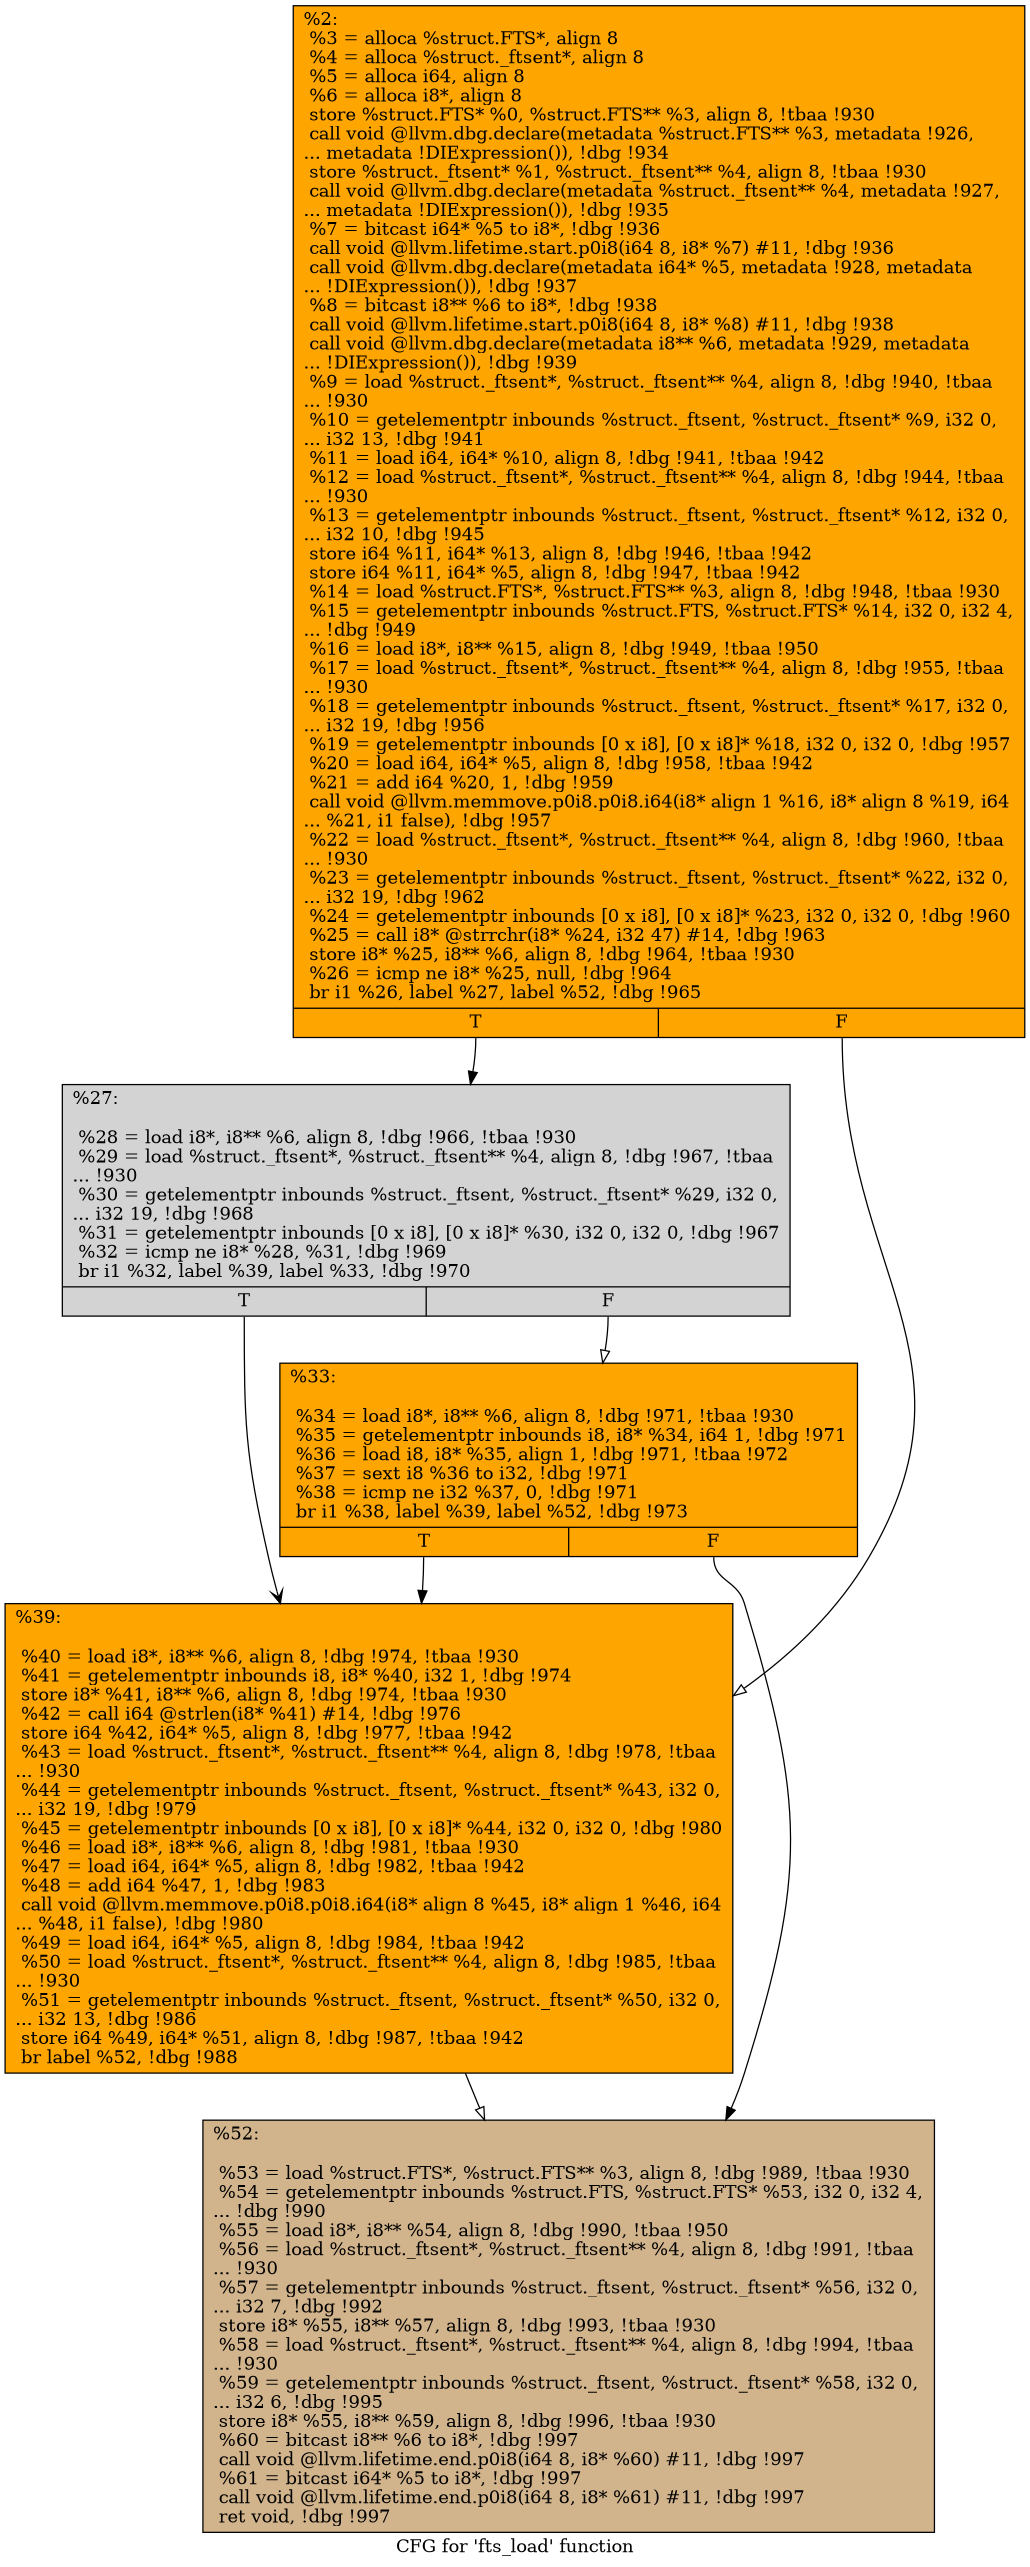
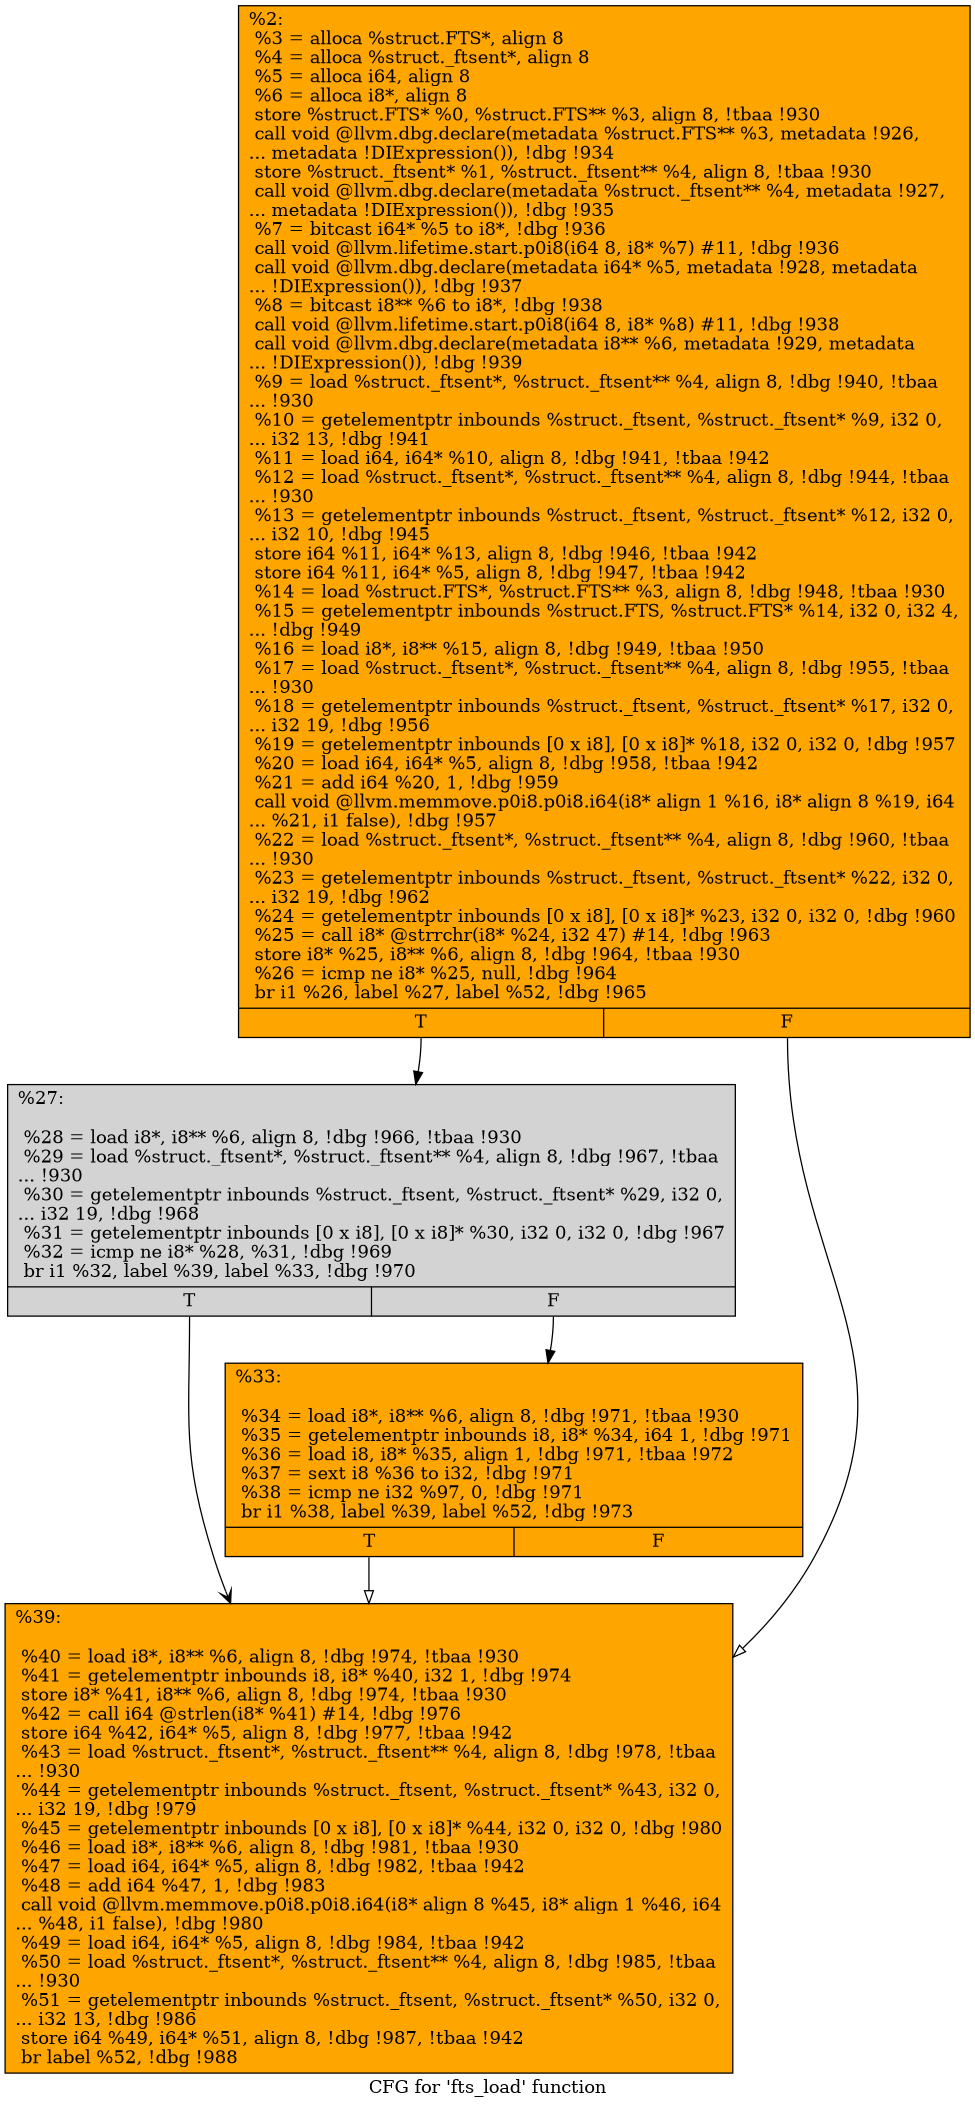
(607, 1334) -> (553, 1334)
(464, 1493) -> (410, 1493)
(423, 1574) -> (369, 1574)
(569, 2326) -> none
